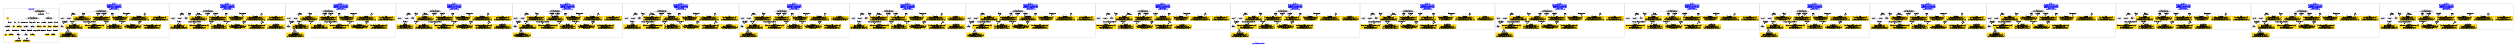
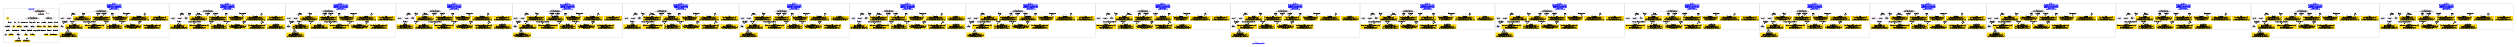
(6, 35) -> (6, 35)
(26, 35) -> (26, 35)
(53, 35) -> (54, 35)
